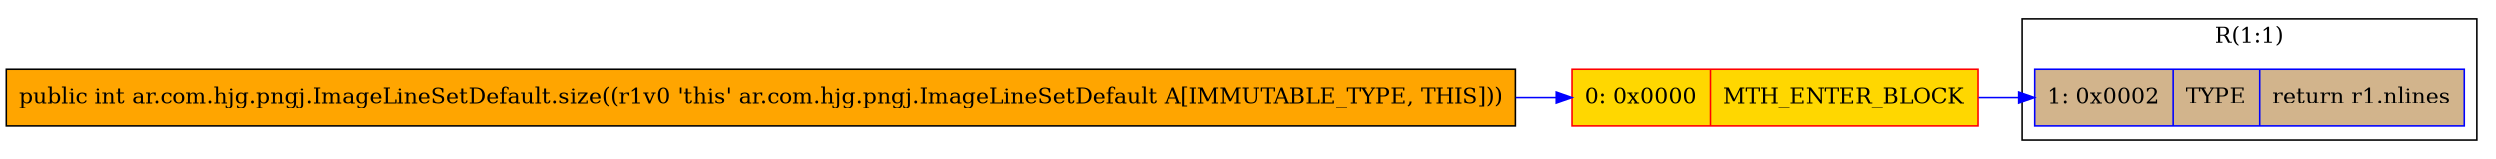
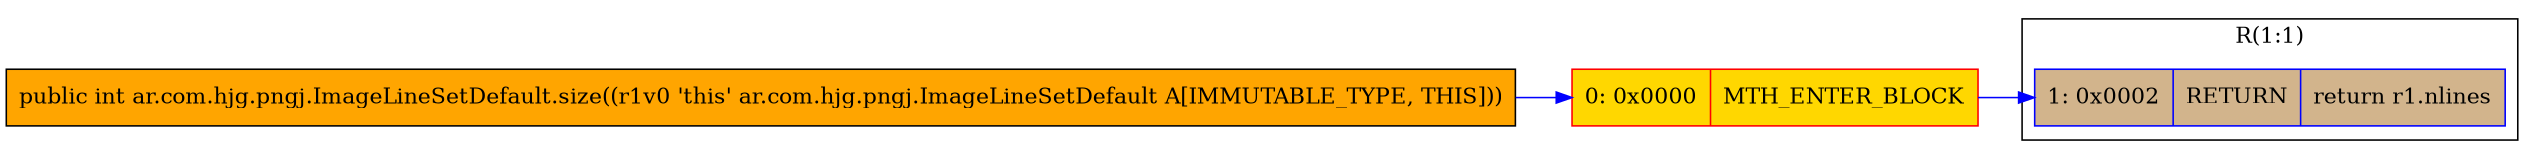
(2216, 97) -> (2237, 97)
